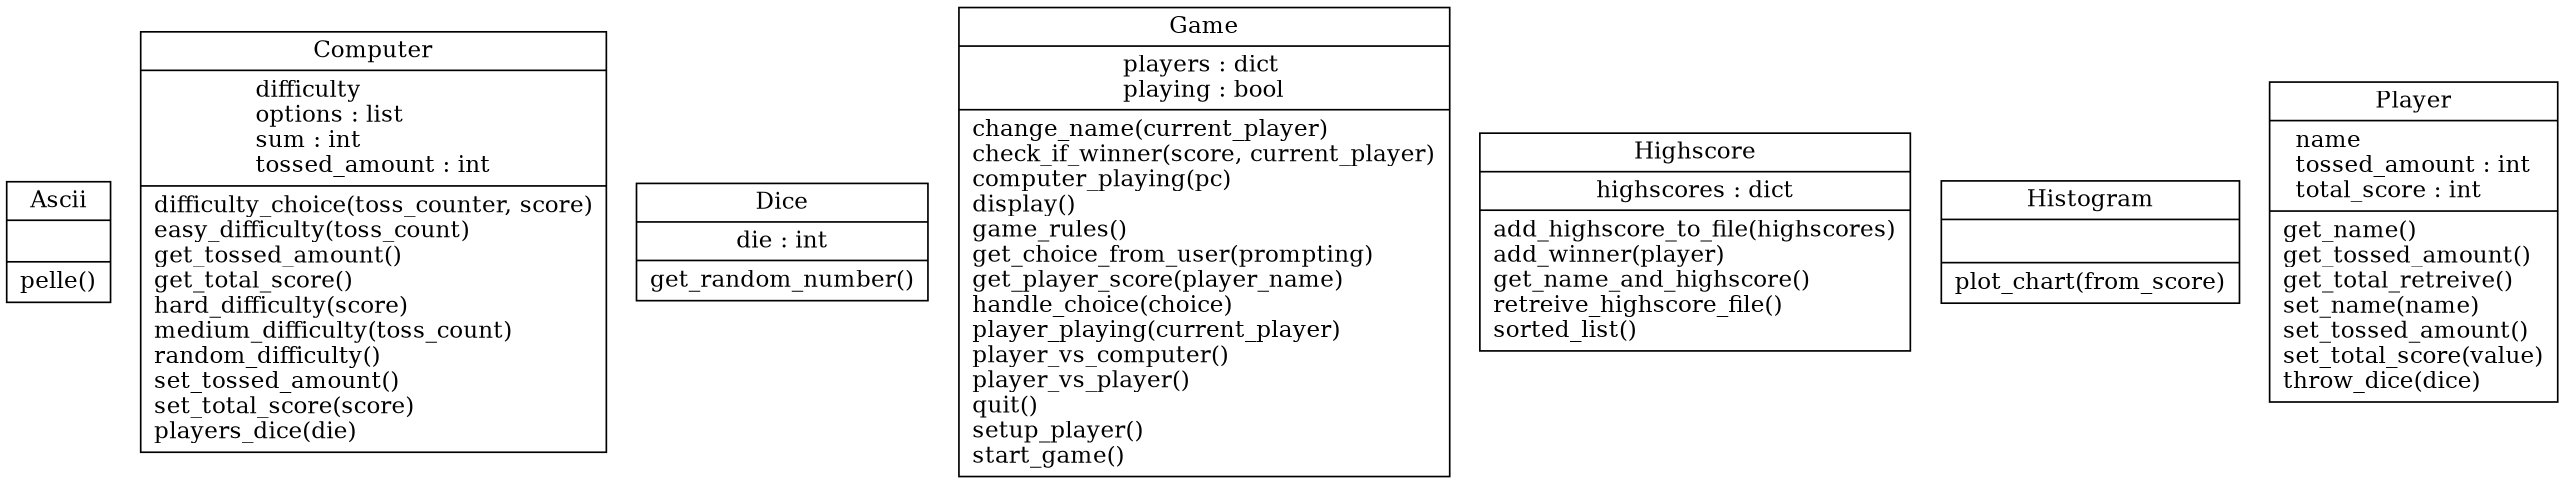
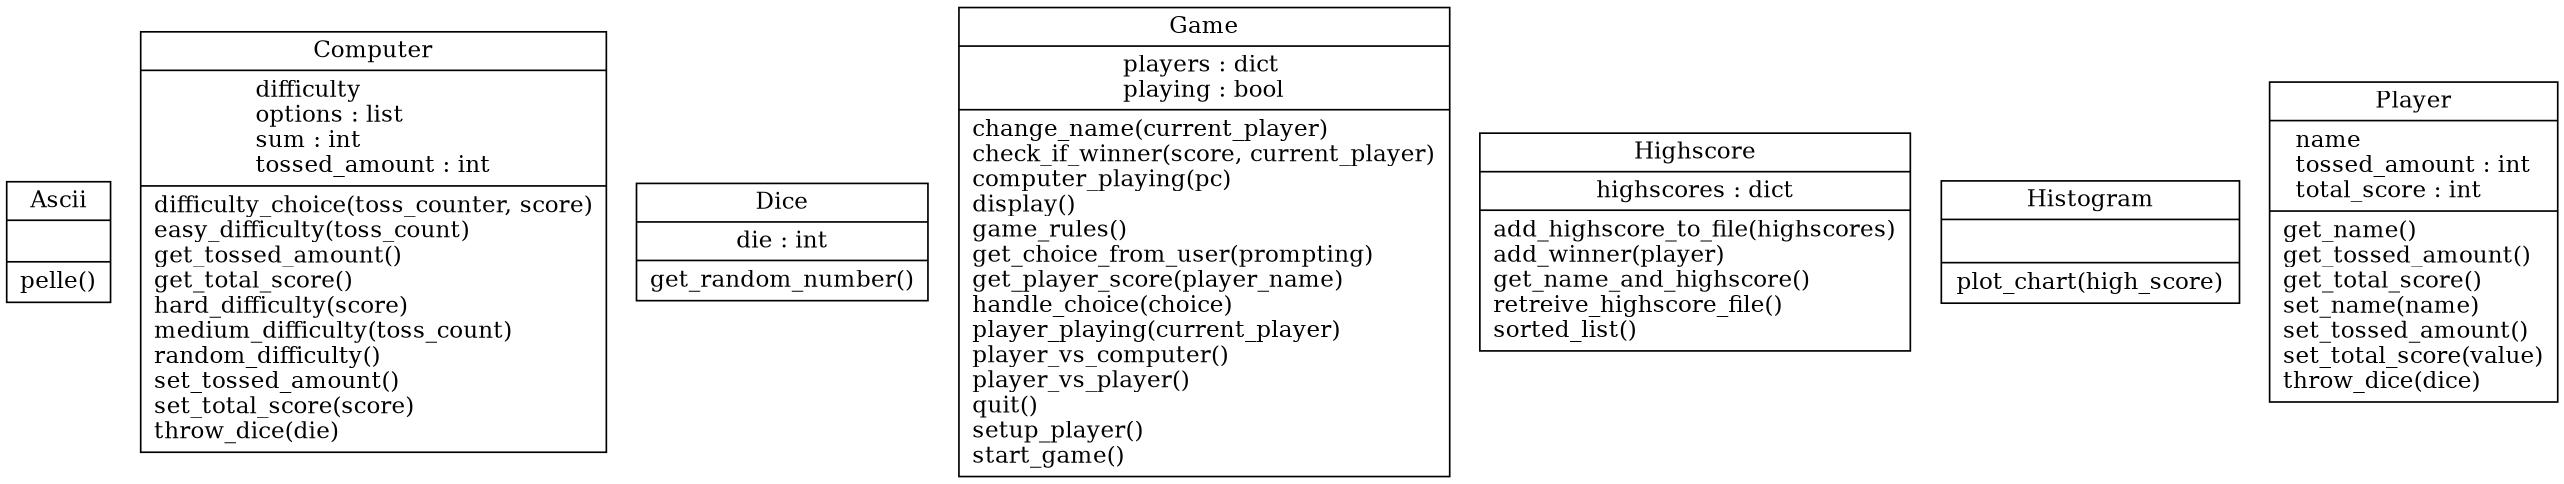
(2399, 281) -> (2383, 281)
(2090, 282) -> (2090, 282)
(255, 431) -> (247, 431)
